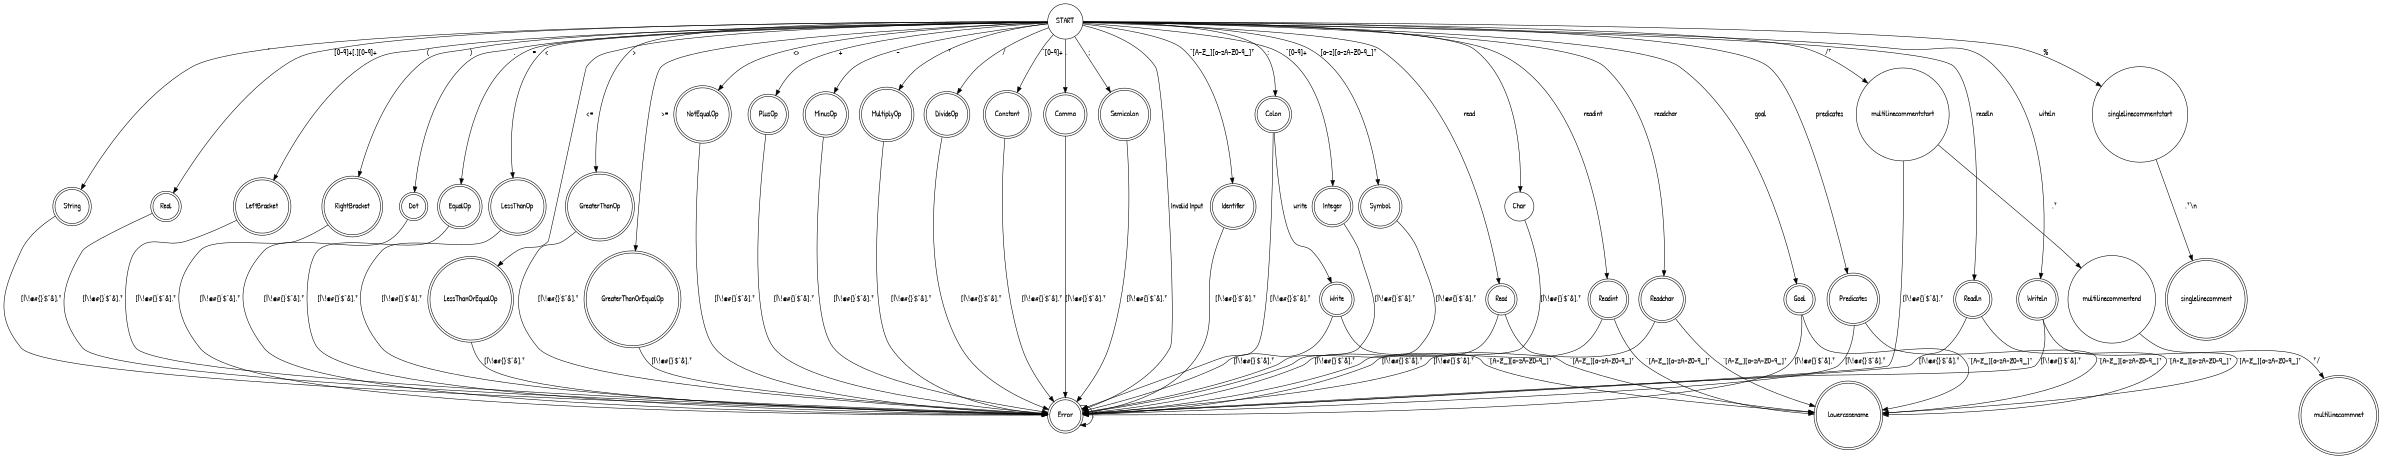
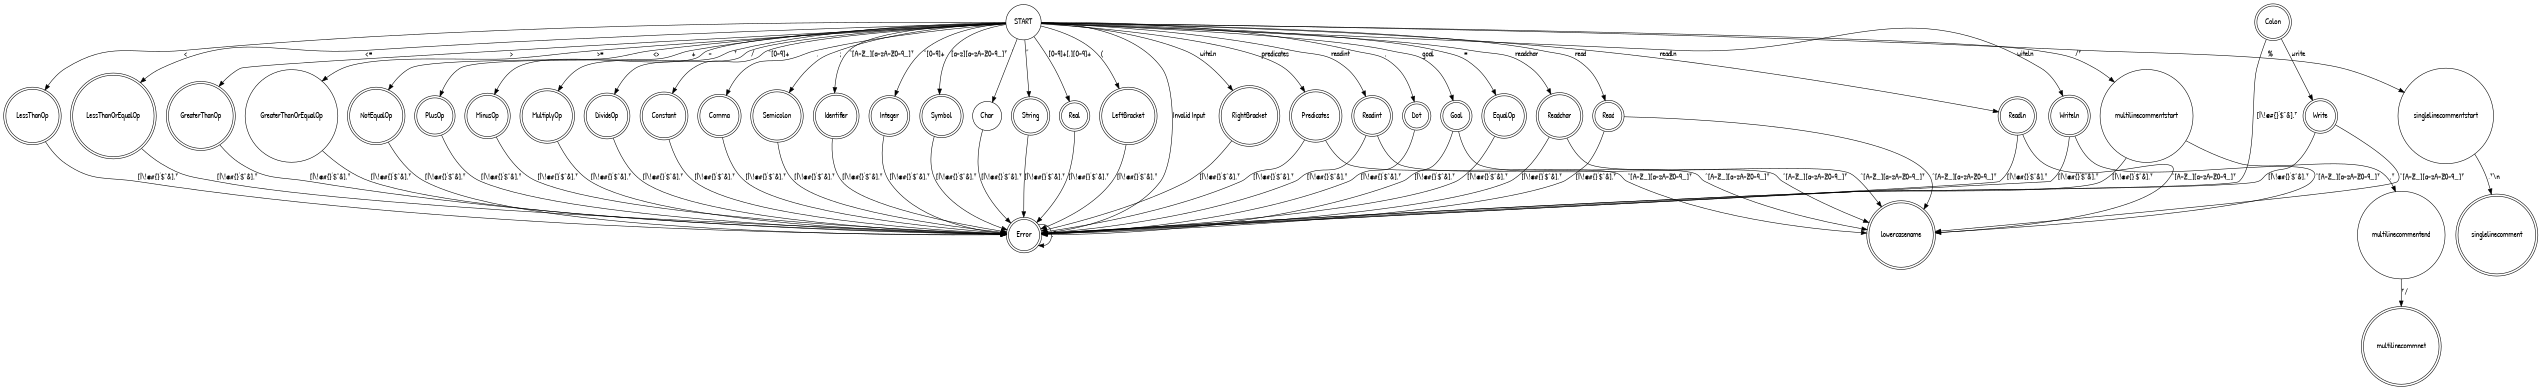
(1224, 34) -> none
(471, 53) -> (1208, 54)
(632, 299) -> (291, 116)
